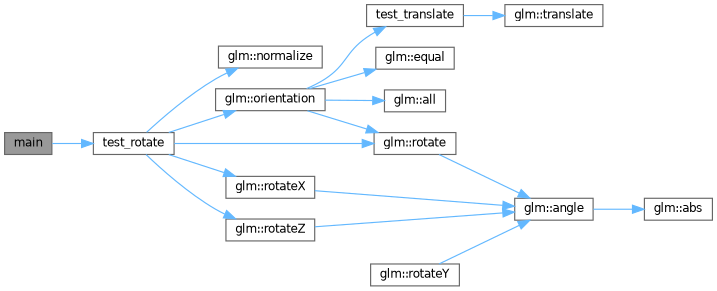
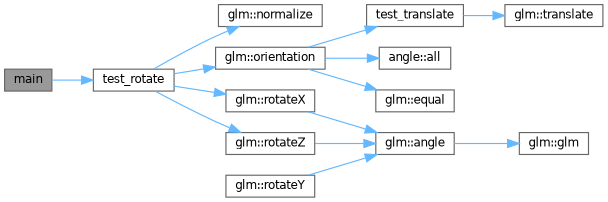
(415, 101) -> (415, 58)
(415, 144) -> none
(678, 209) -> (554, 144)
